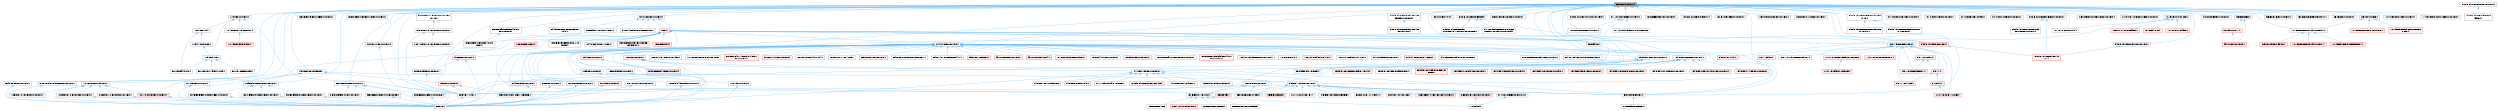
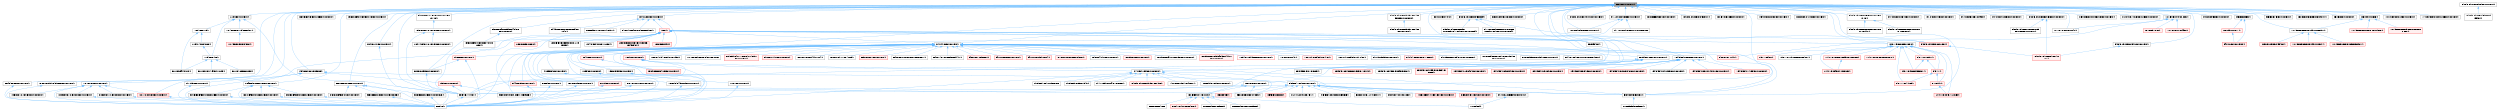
(2125, 31) -> none
none -> (1499, 58)
none -> (555, 71)
